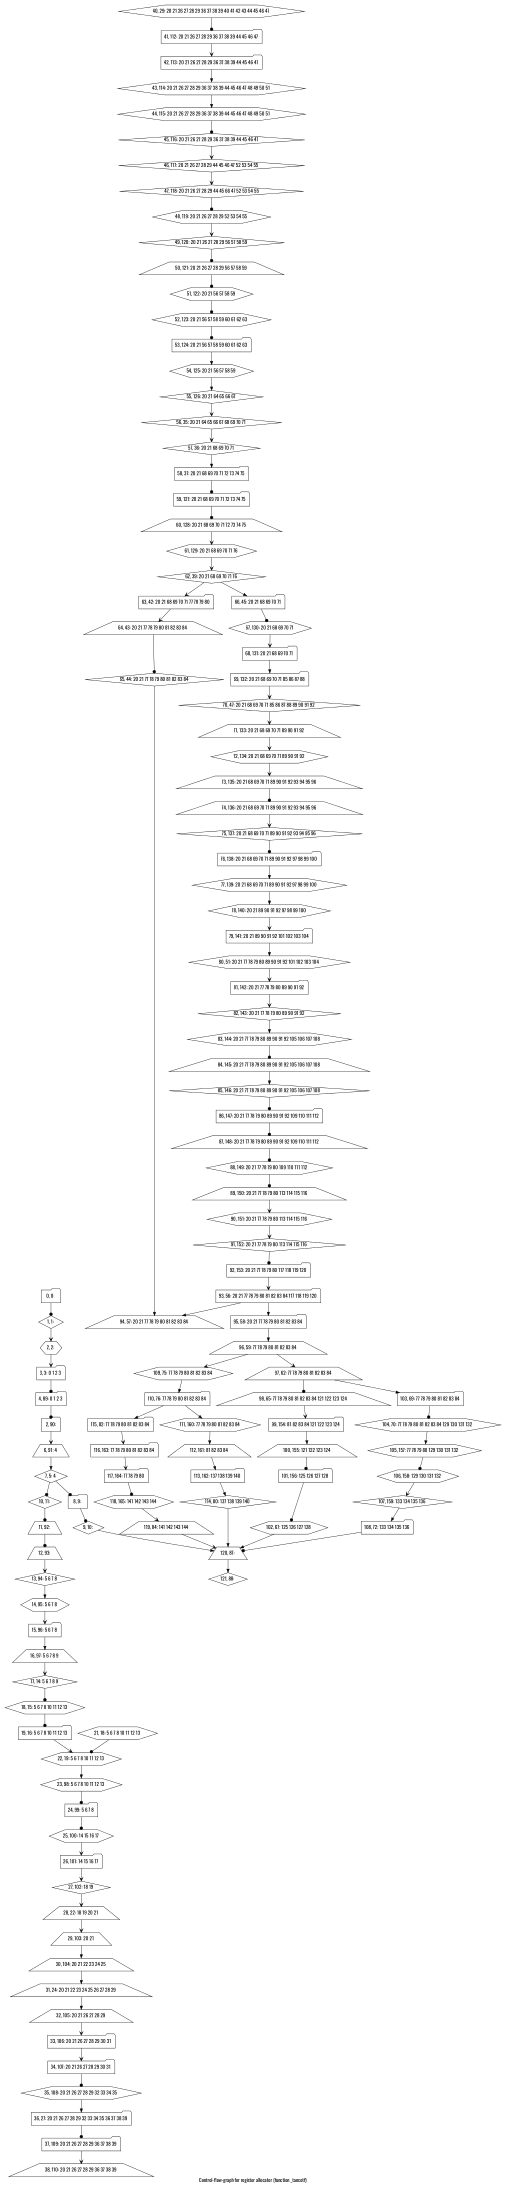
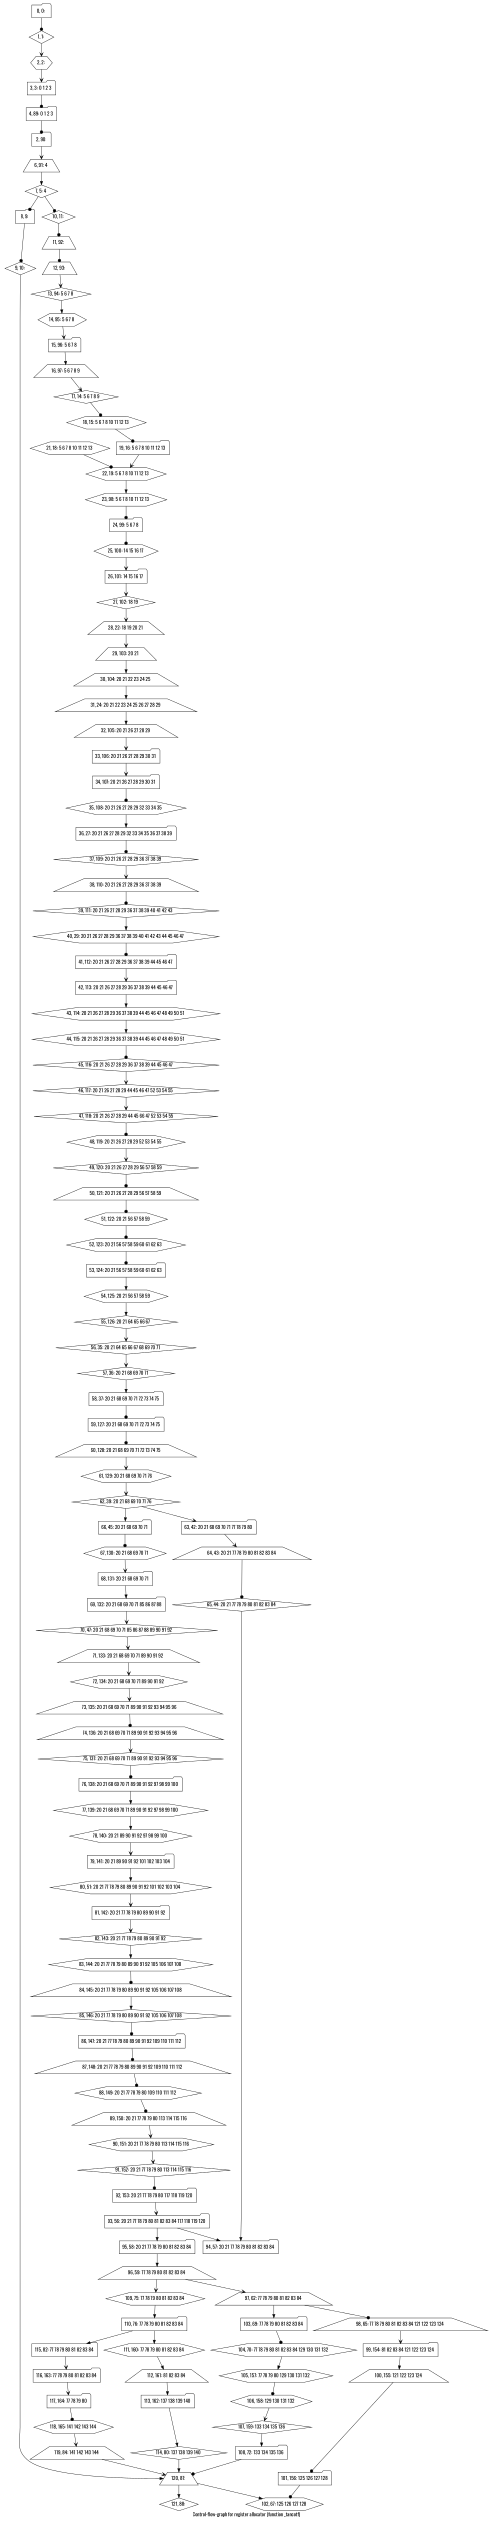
none -> (126, 911)
(154, 1322) -> (241, 2247)
(259, 1540) -> (228, 2491)
(81, 2145) -> (126, 860)
